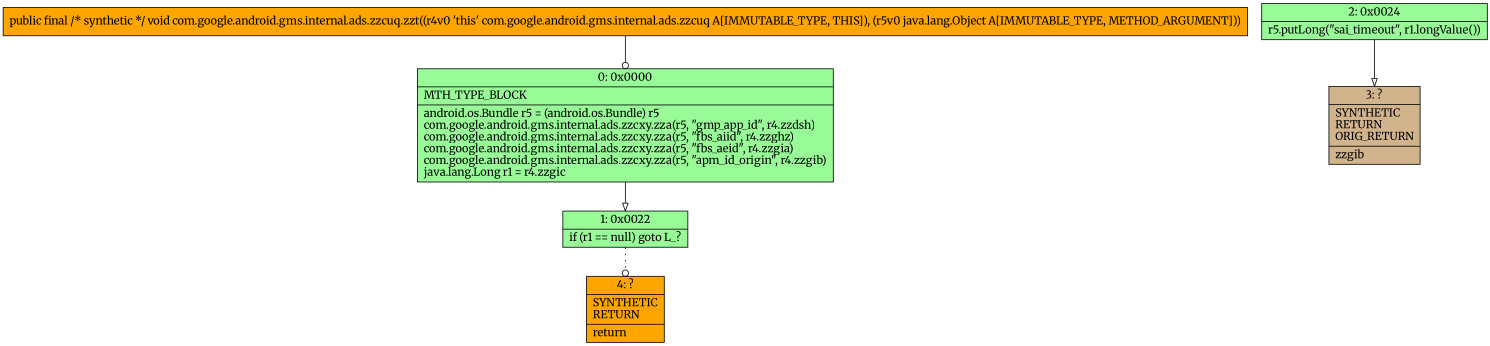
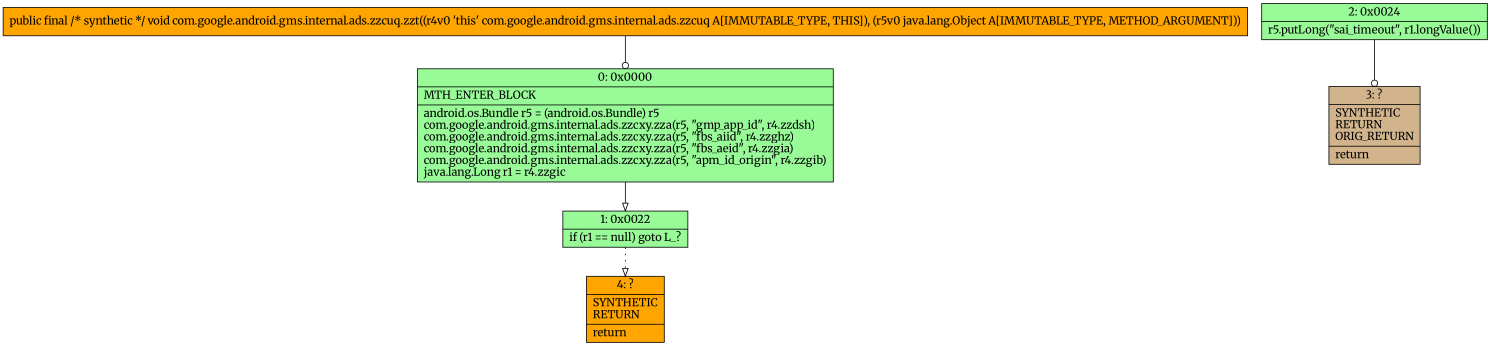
(1375, 59) -> (1375, 60)
(475, 96) -> (480, 96)
(1350, 155) -> (1352, 155)
(625, 259) -> (625, 258)
